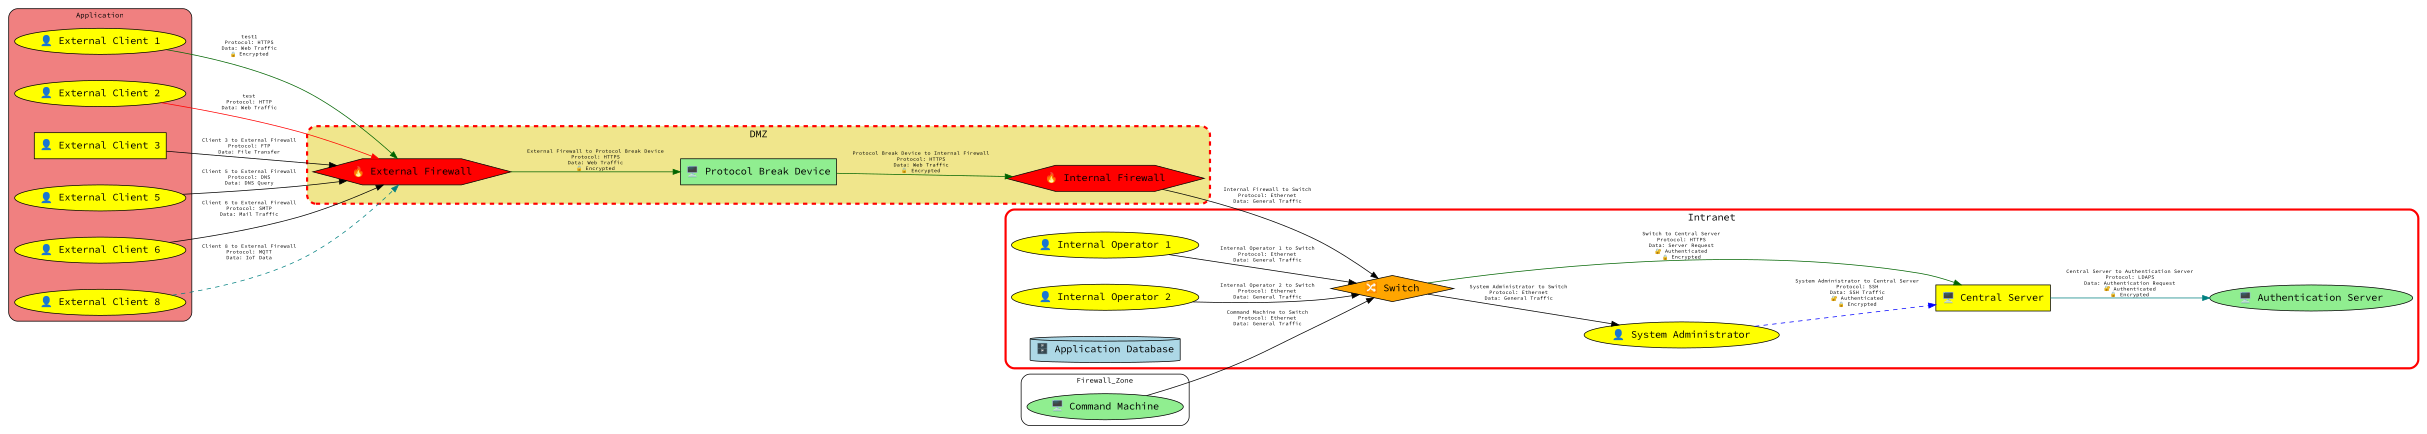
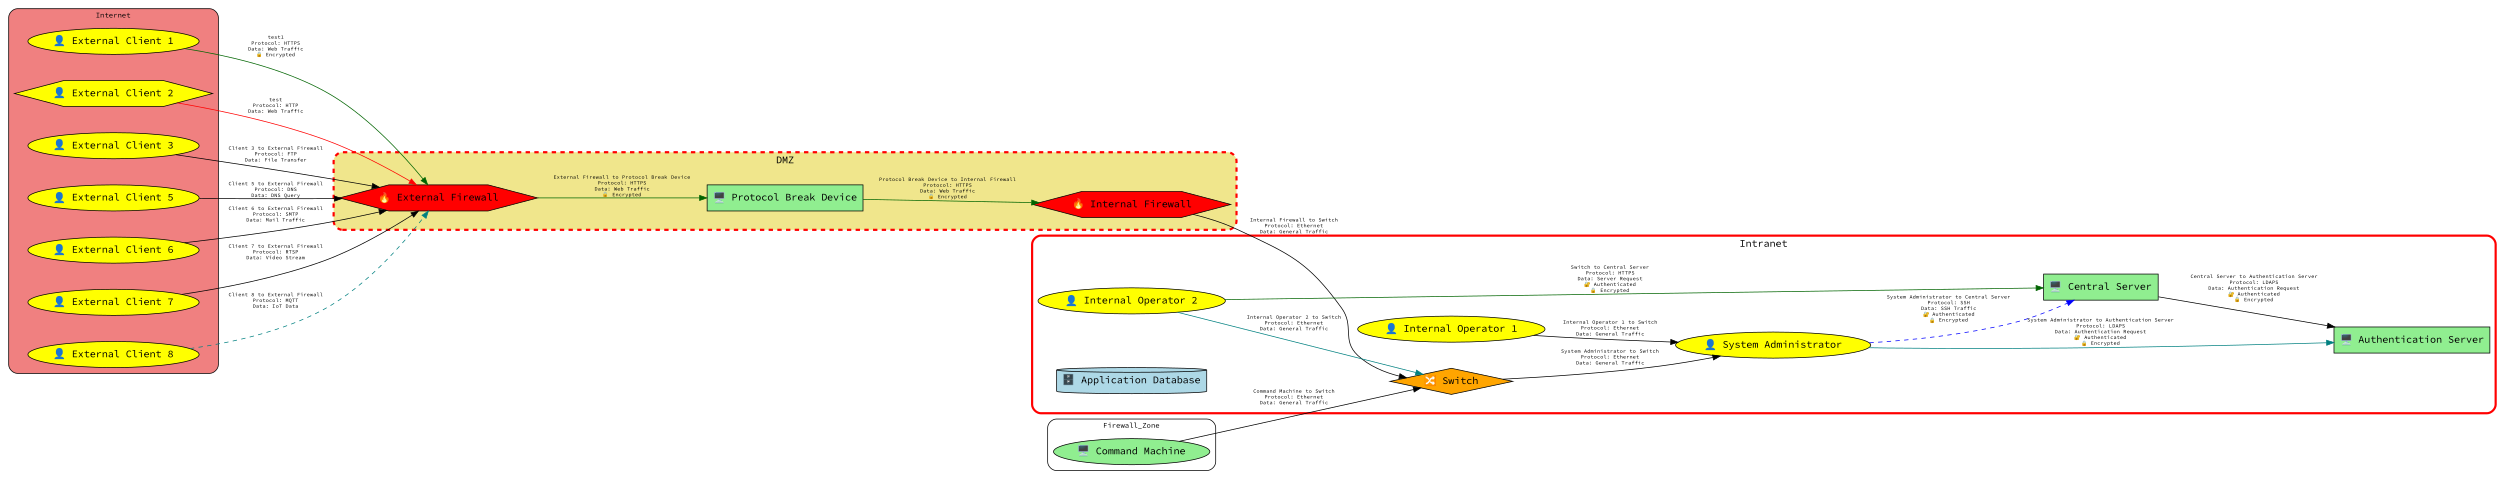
(100, 16) -> (114, 16)
(100, 94) -> (114, 94)
(100, 146) -> (114, 146)
(1691, 260) -> (1631, 294)
(1259, 268) -> (1602, 339)
(1993, 298) -> (2101, 287)
(2126, 298) -> (2243, 311)
(2311, 298) -> (2412, 340)
none -> (114, 302)
(1273, 302) -> (1297, 342)
none -> (2098, 348)
